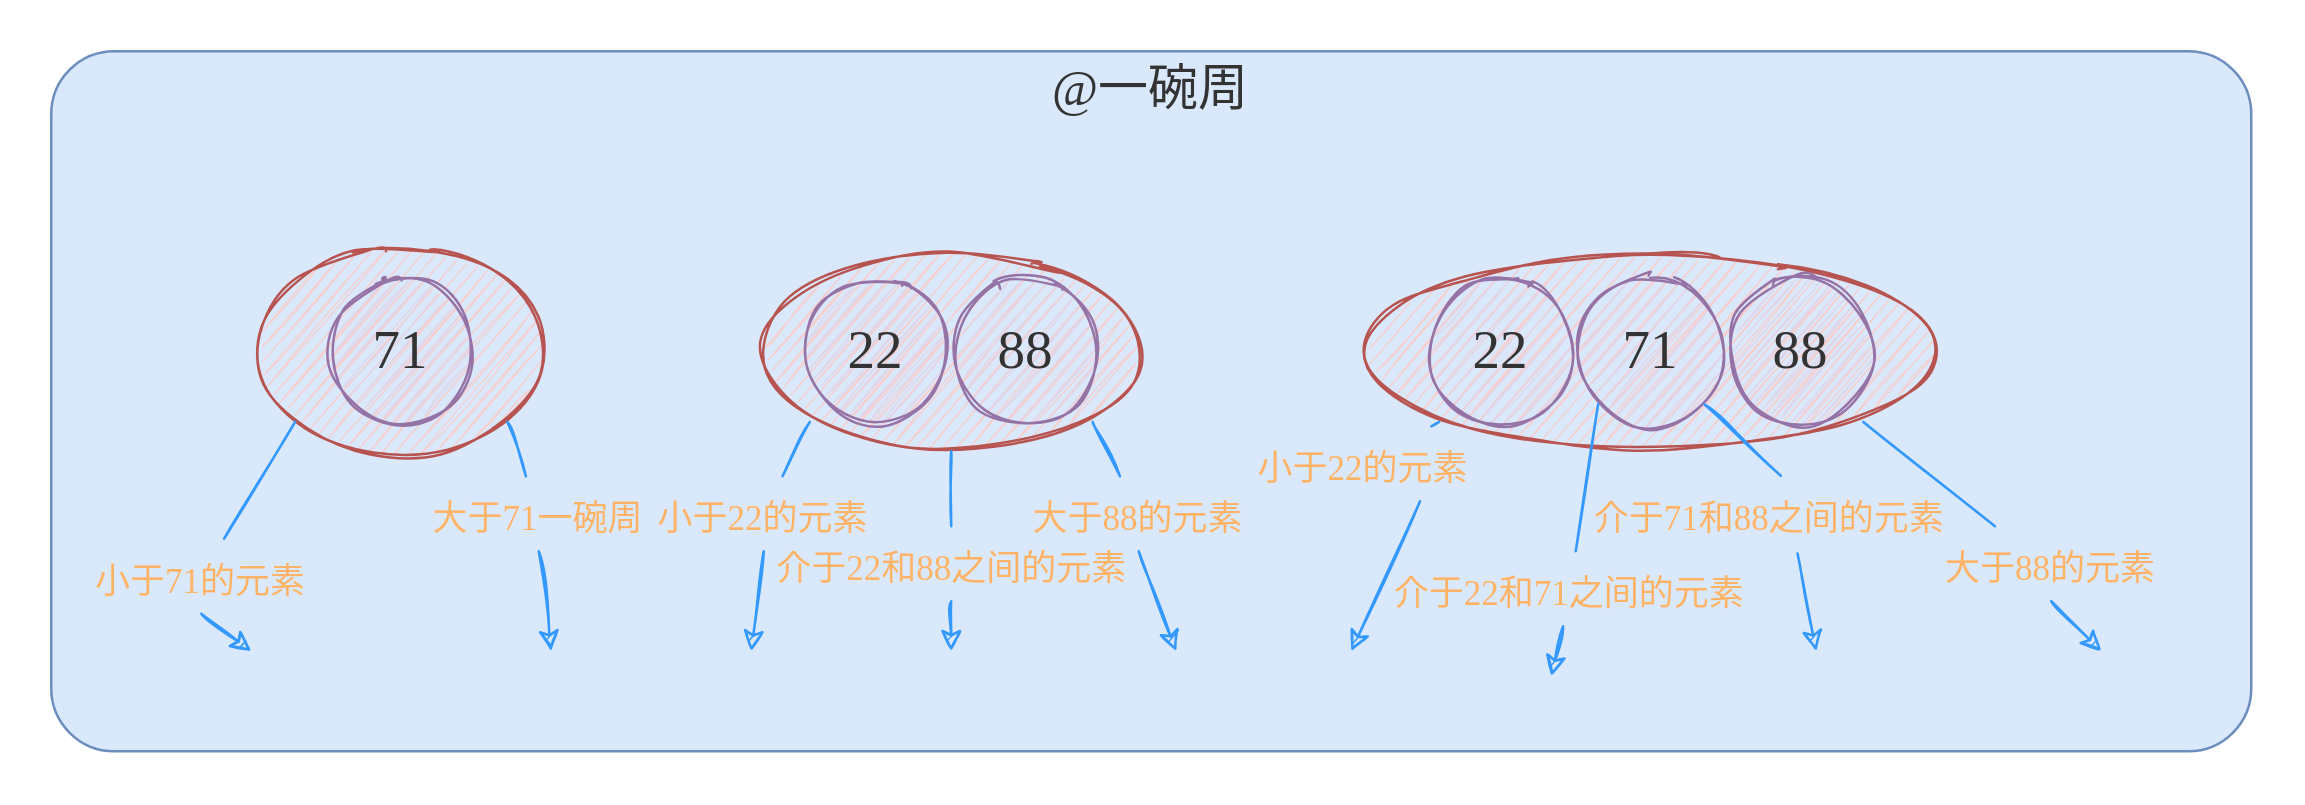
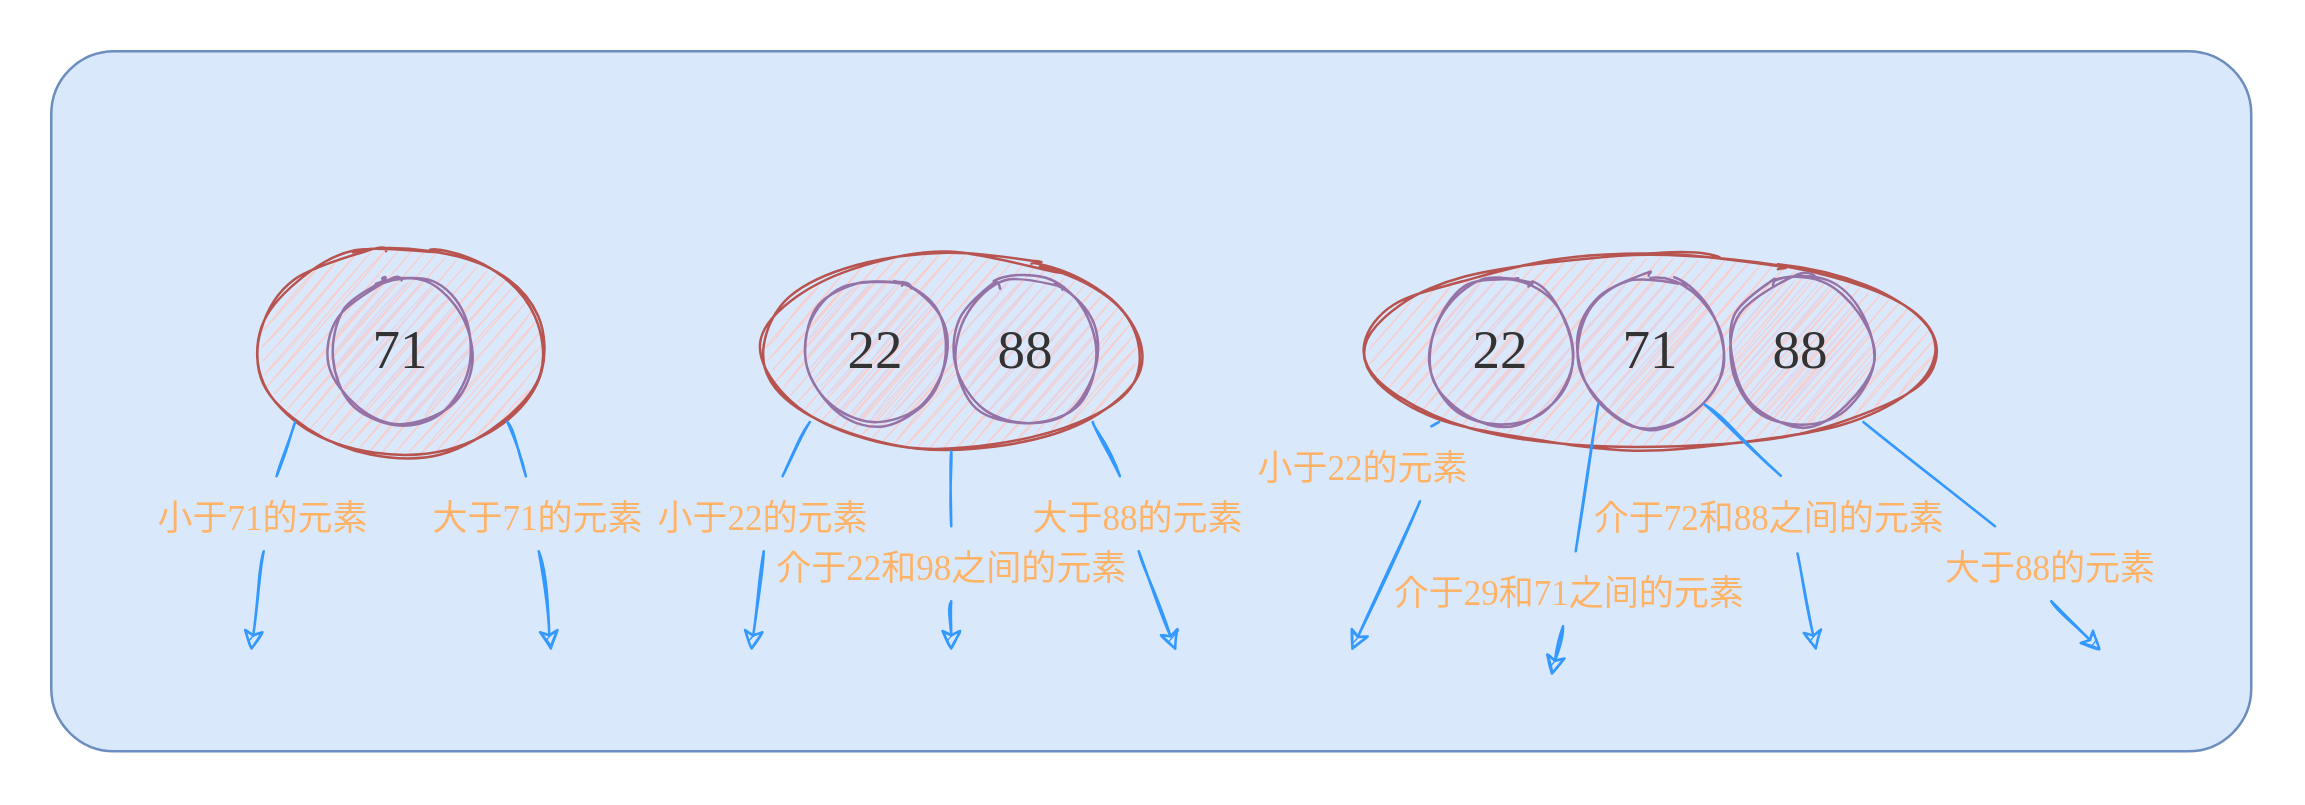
(1151, 89) -> none
(539, 514) -> (539, 514)
(1770, 514) -> (1770, 514)
(953, 564) -> (953, 564)
(201, 576) -> (264, 514)
(1570, 589) -> (1570, 589)
